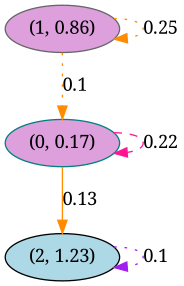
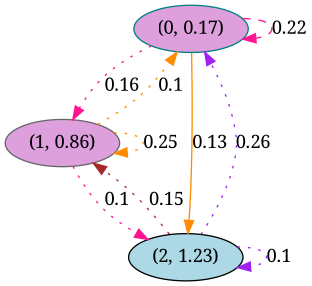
none -> (110, 71)
none -> (236, 151)
none -> (139, 200)
none -> (99, 205)
